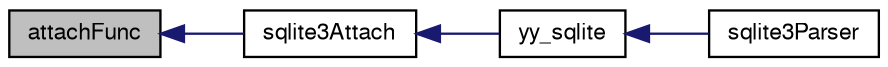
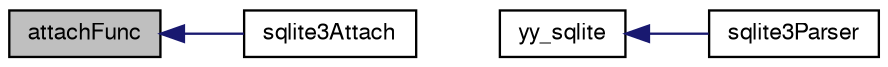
(470, 34) -> none
